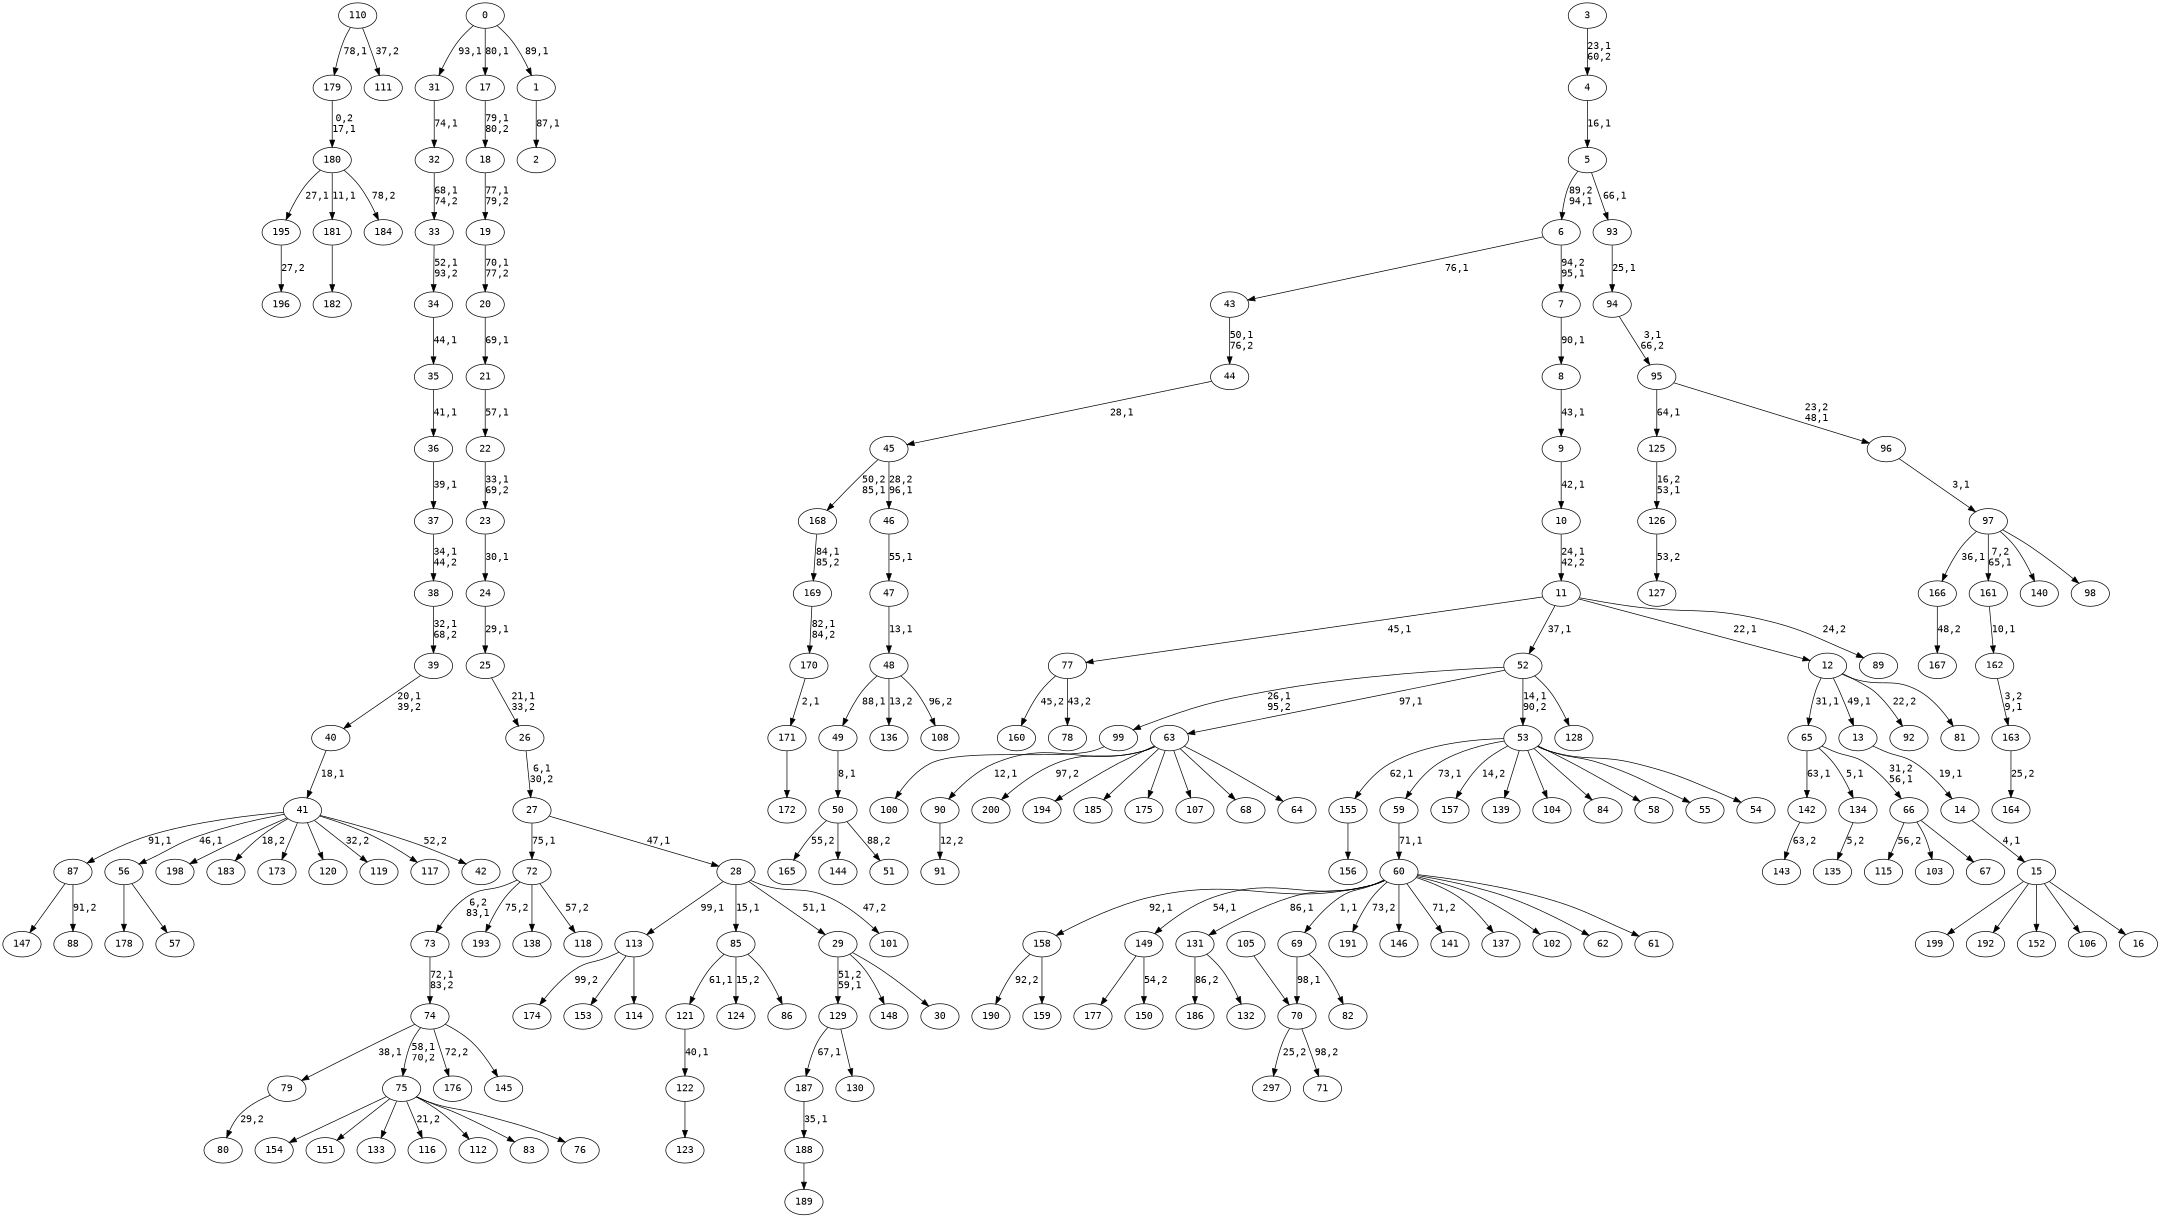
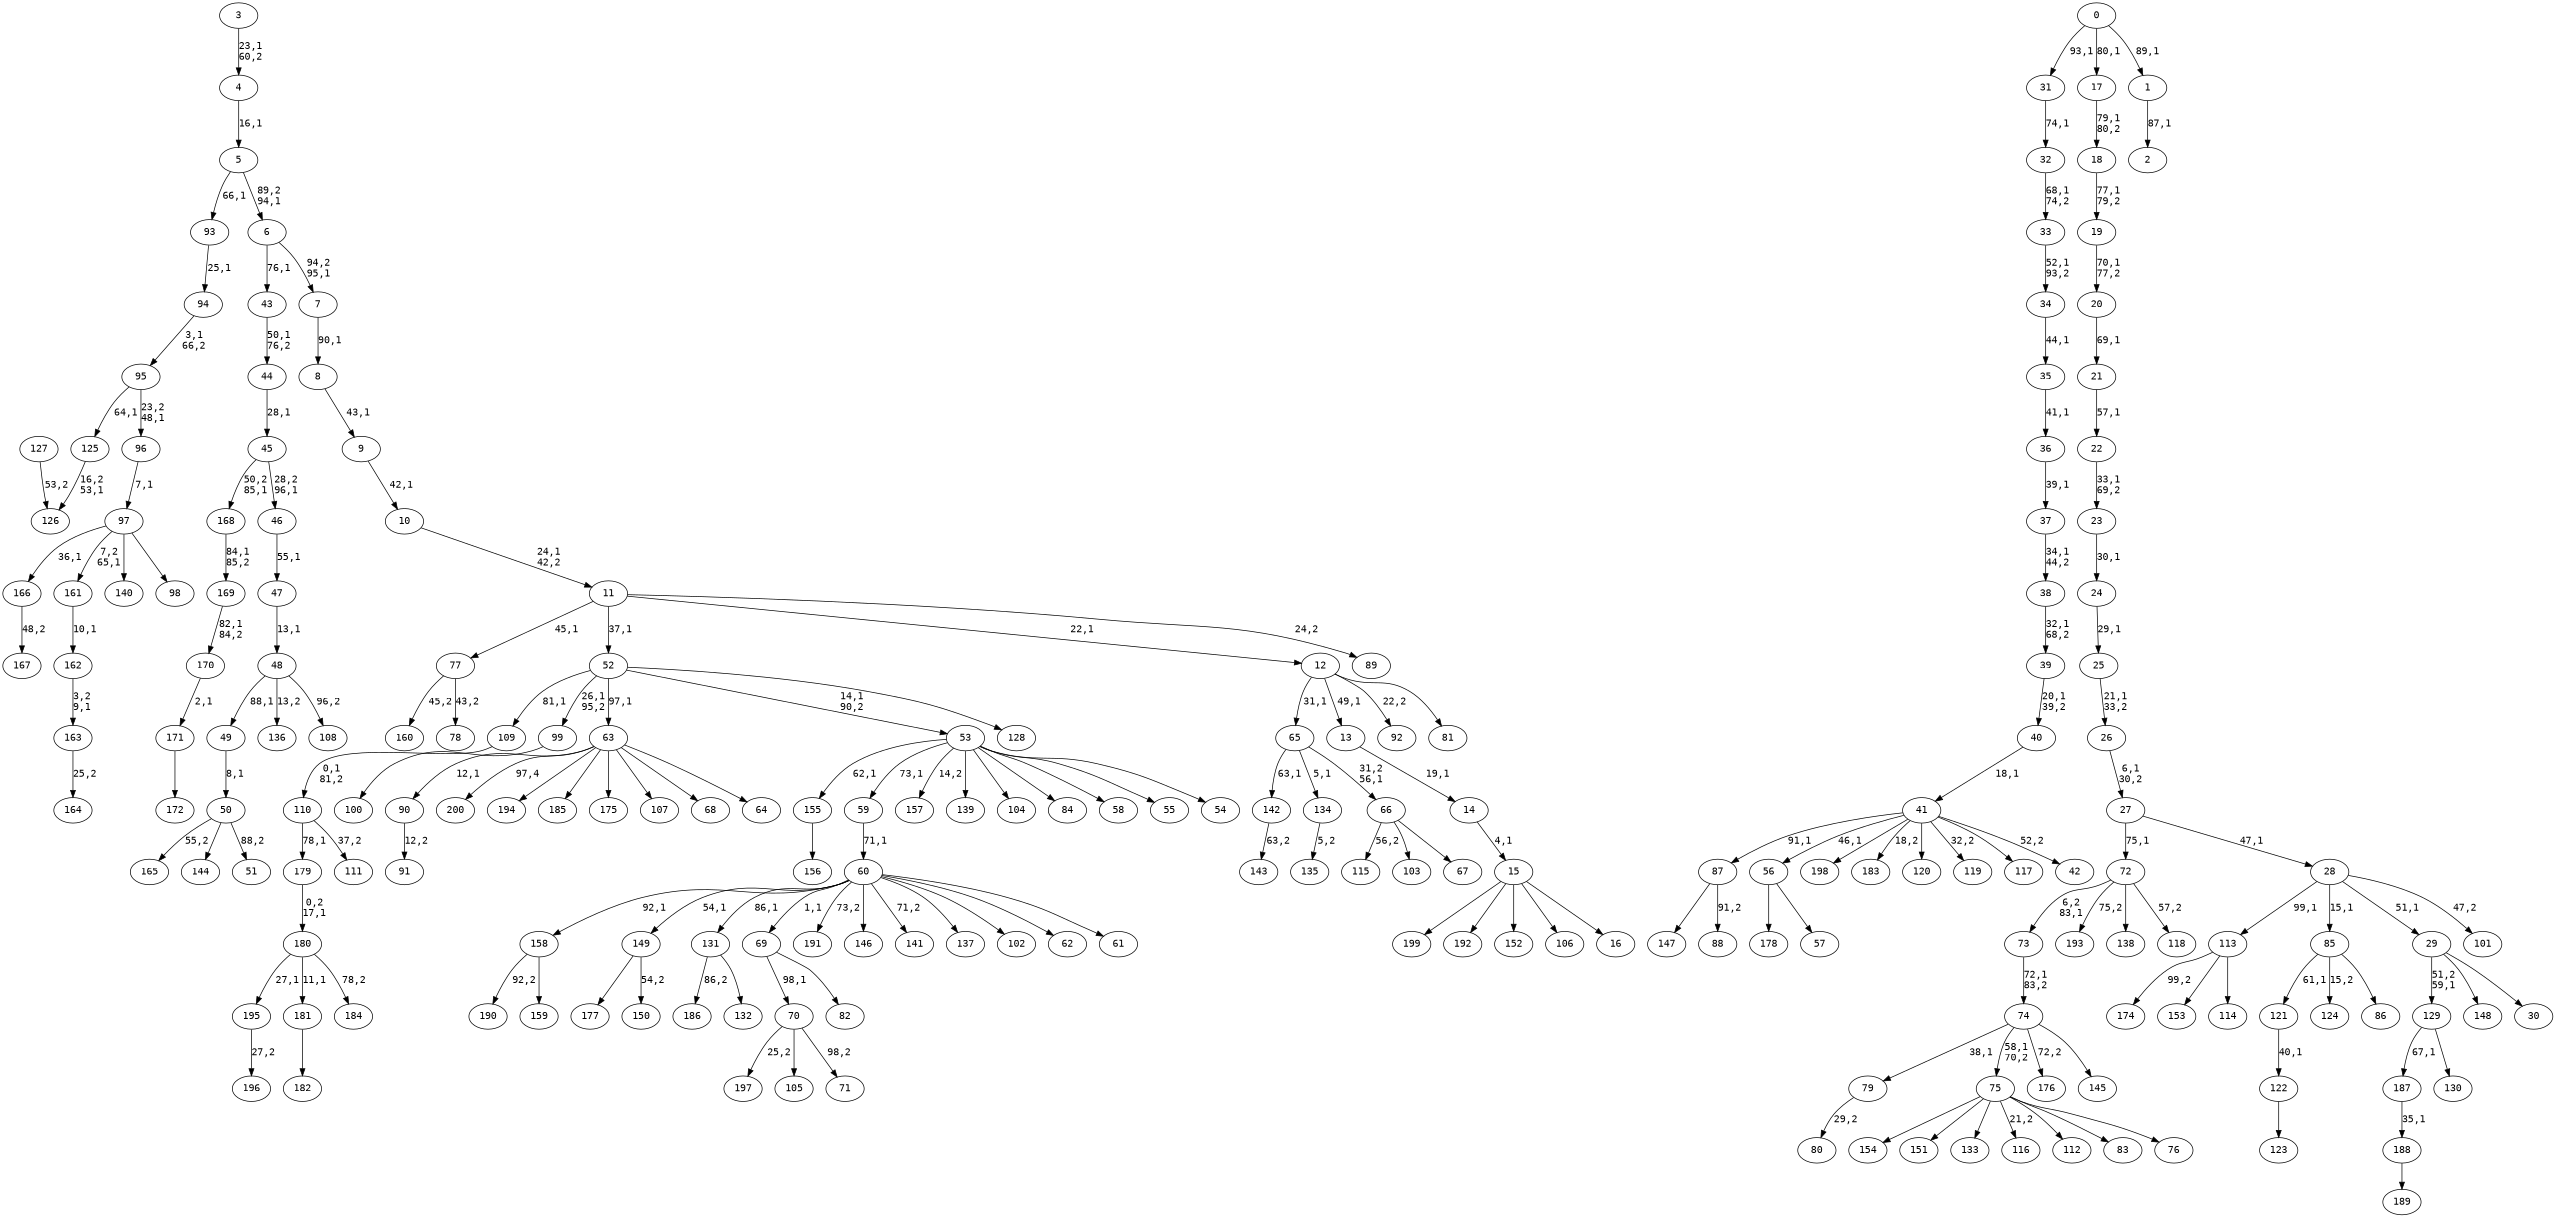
(1961, 485) -> (144, 485)
(1657, 554) -> (42, 482)
none -> (506, 738)
(1067, 774) -> (528, 774)
(277, 872) -> none
(1269, 977) -> (794, 1049)
(1271, 1089) -> (743, 1089)
